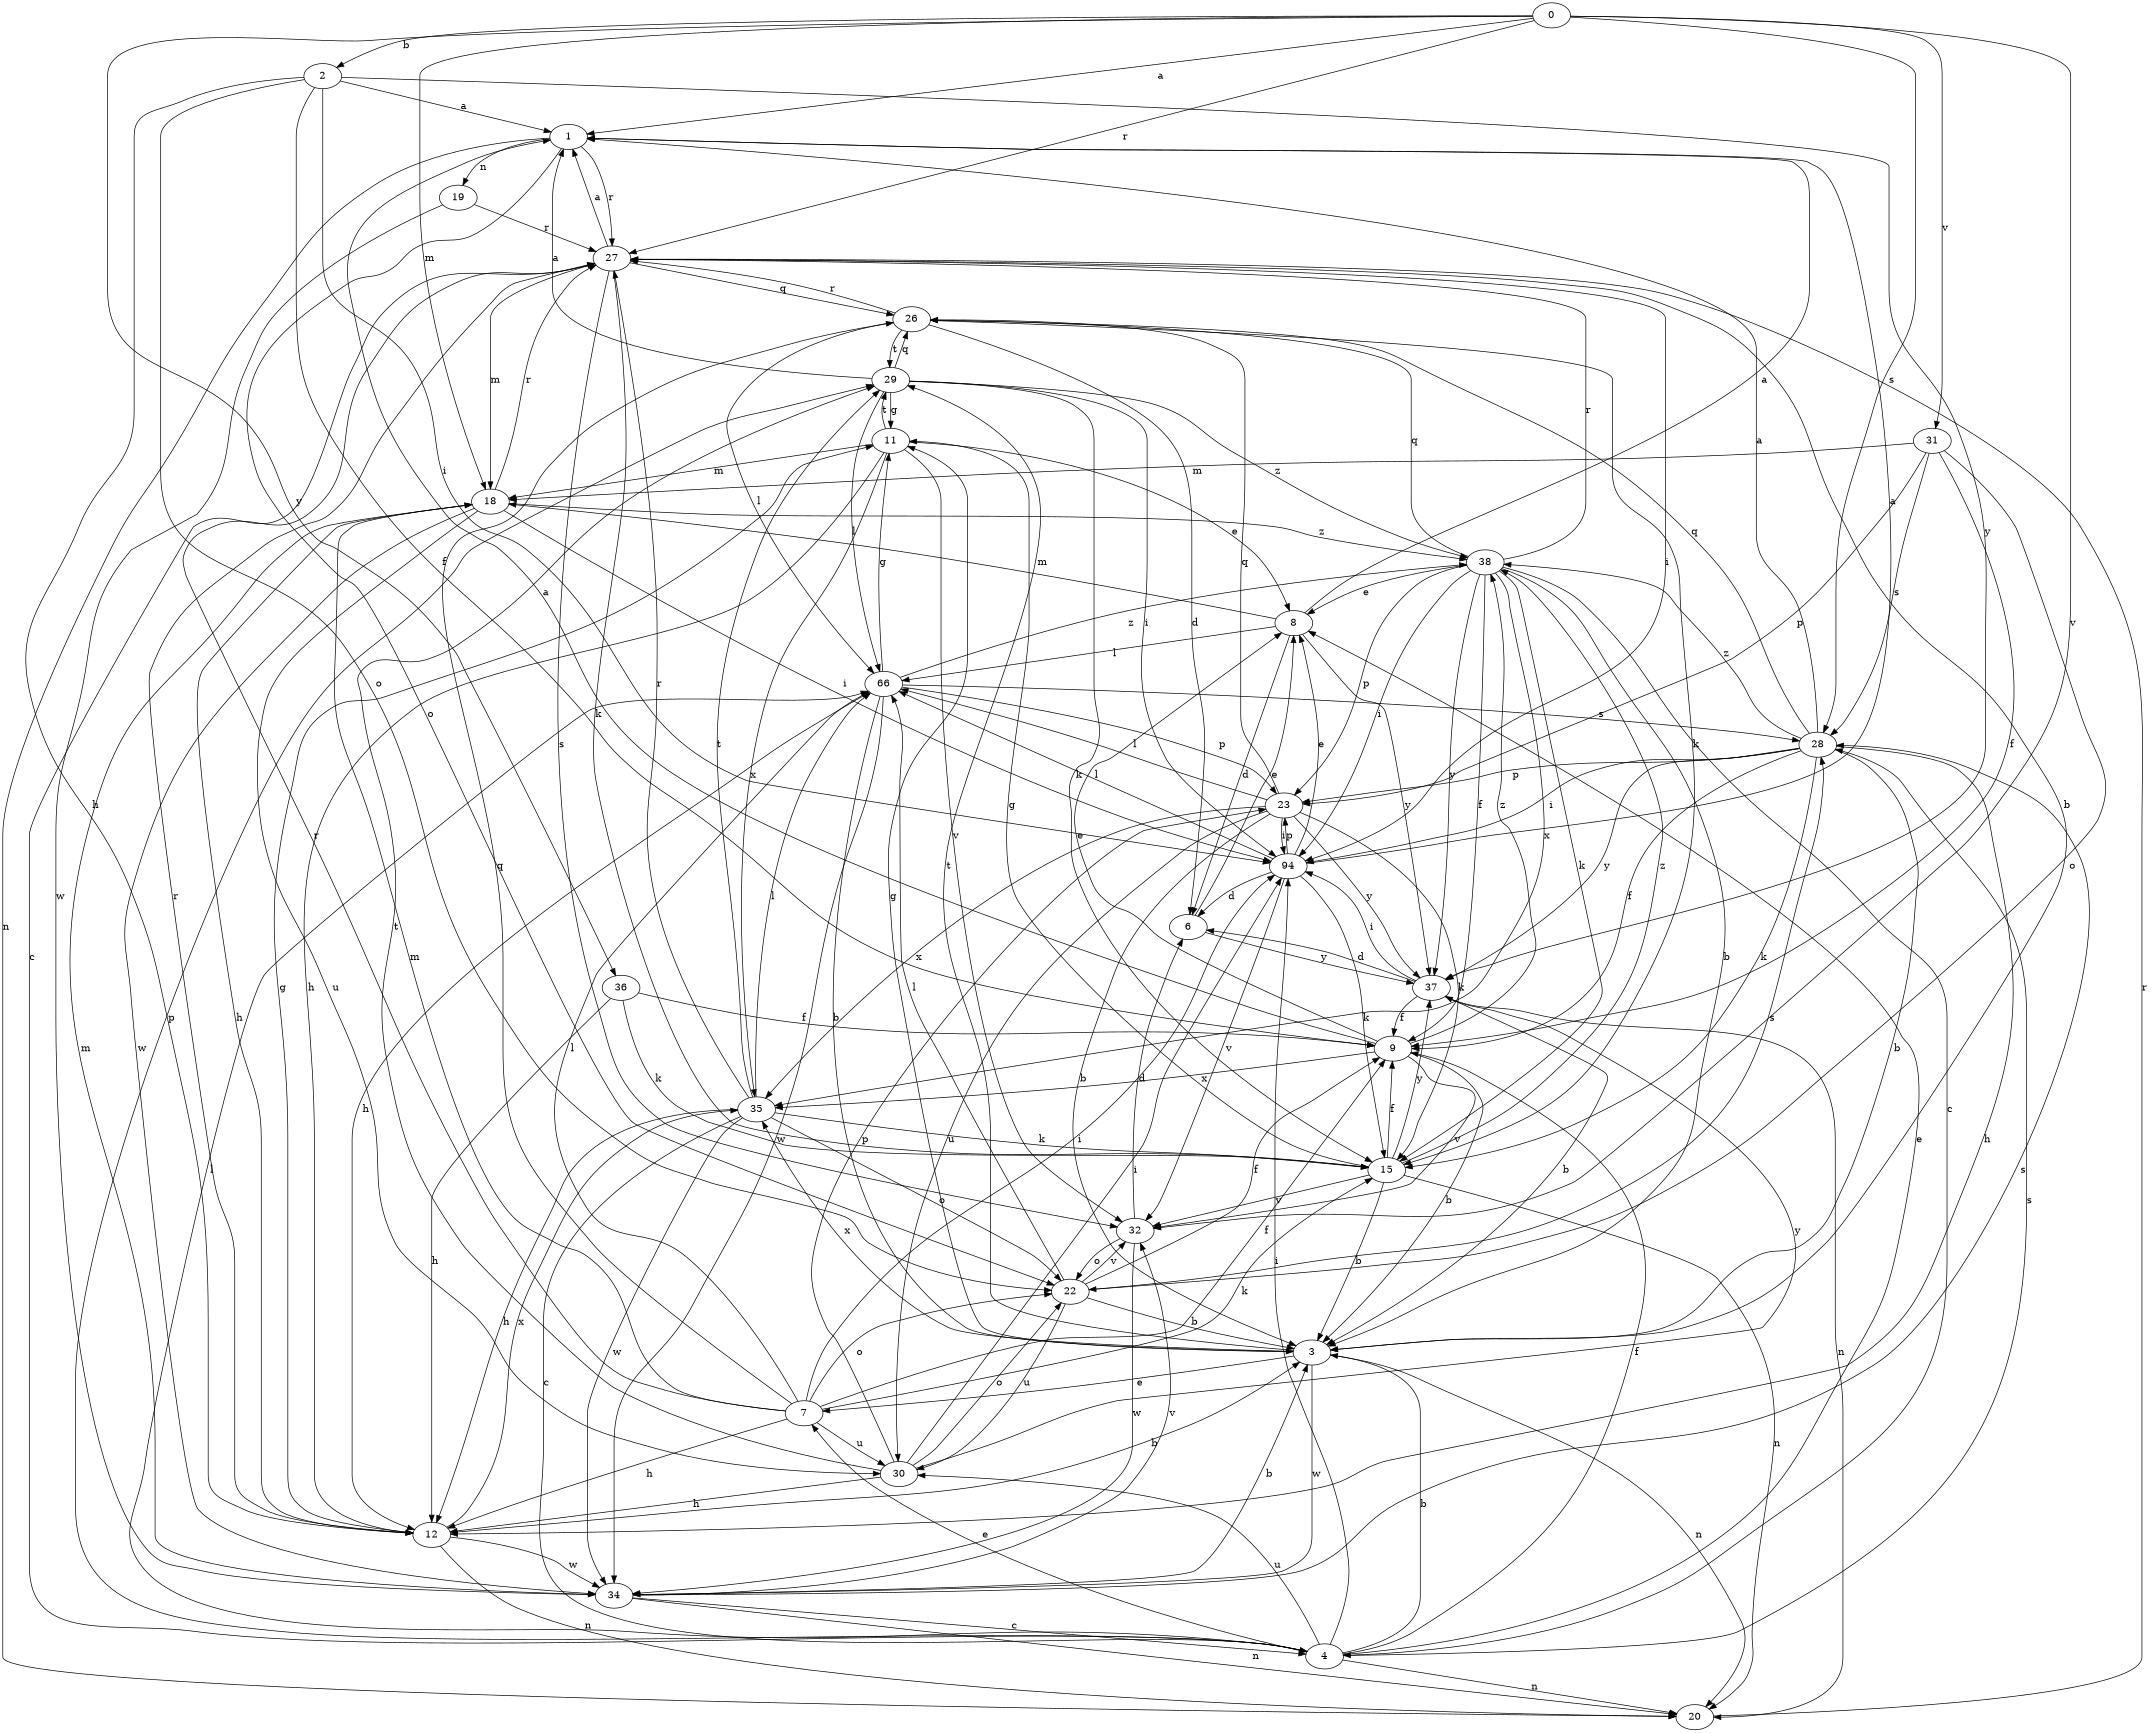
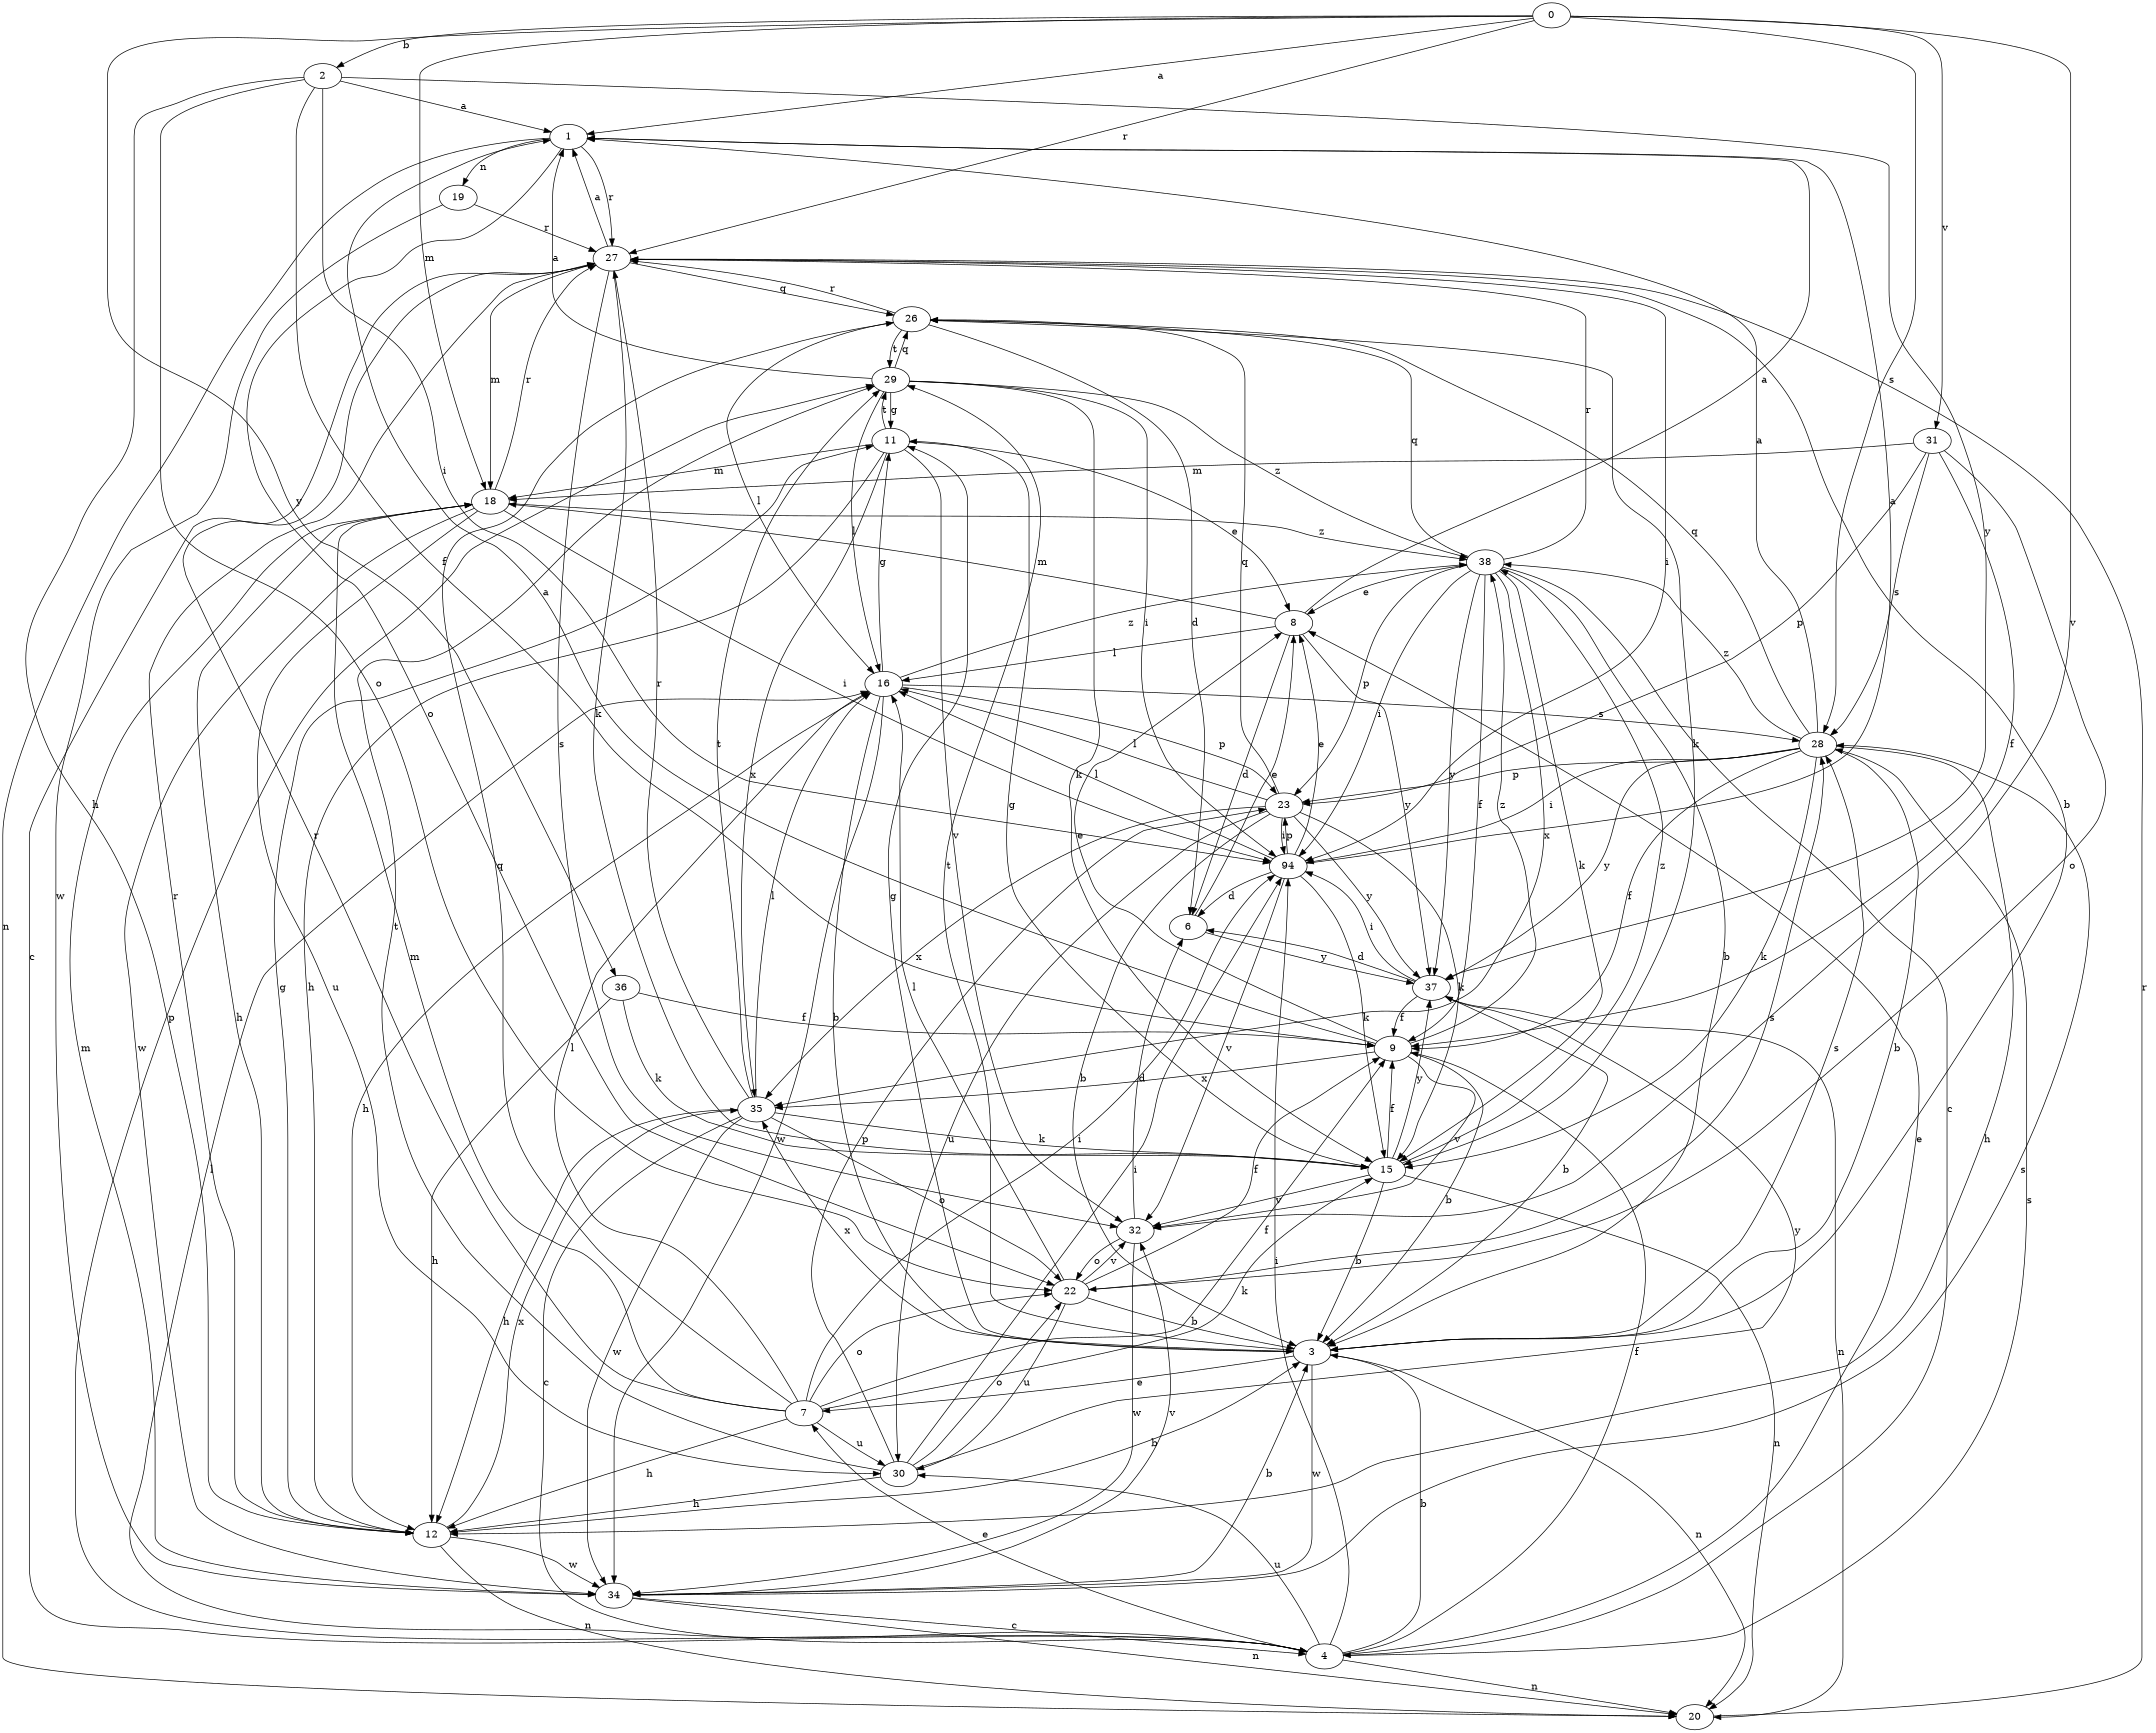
(884, 684) -> (884, 684)
none -> (1758, 1213)
